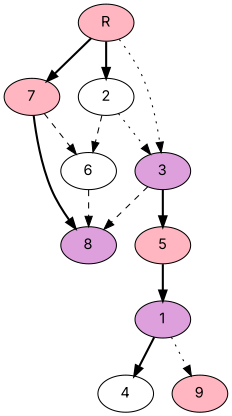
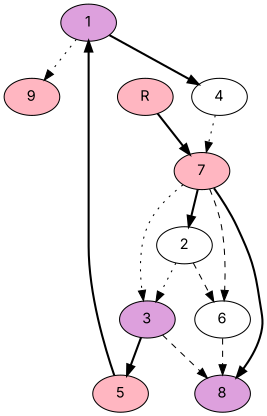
(106, 55) -> (194, 203)
(147, 88) -> (146, 231)
none -> (212, 129)
